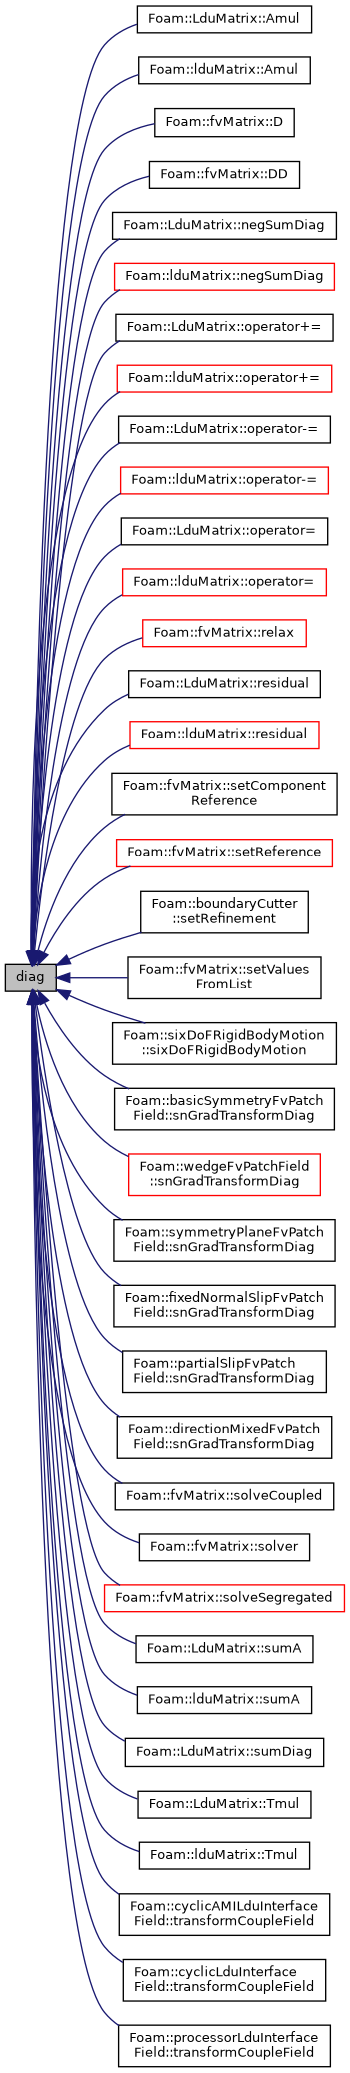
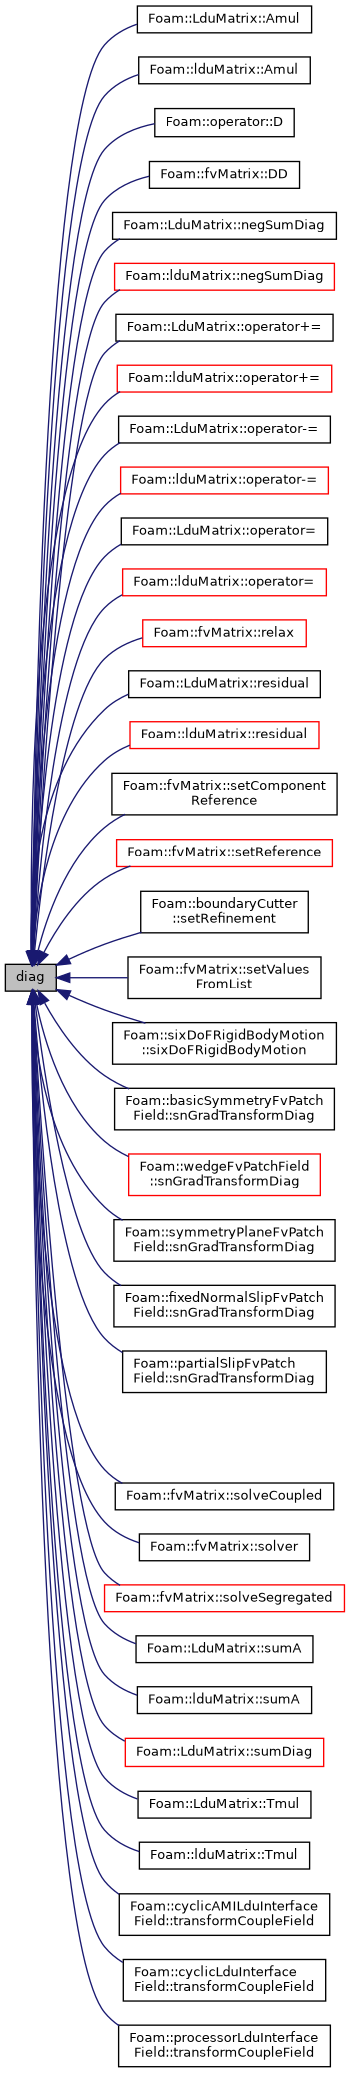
(224, 123) -> (224, 123)
(224, 1437) -> none
(224, 1752) -> (224, 1752)
